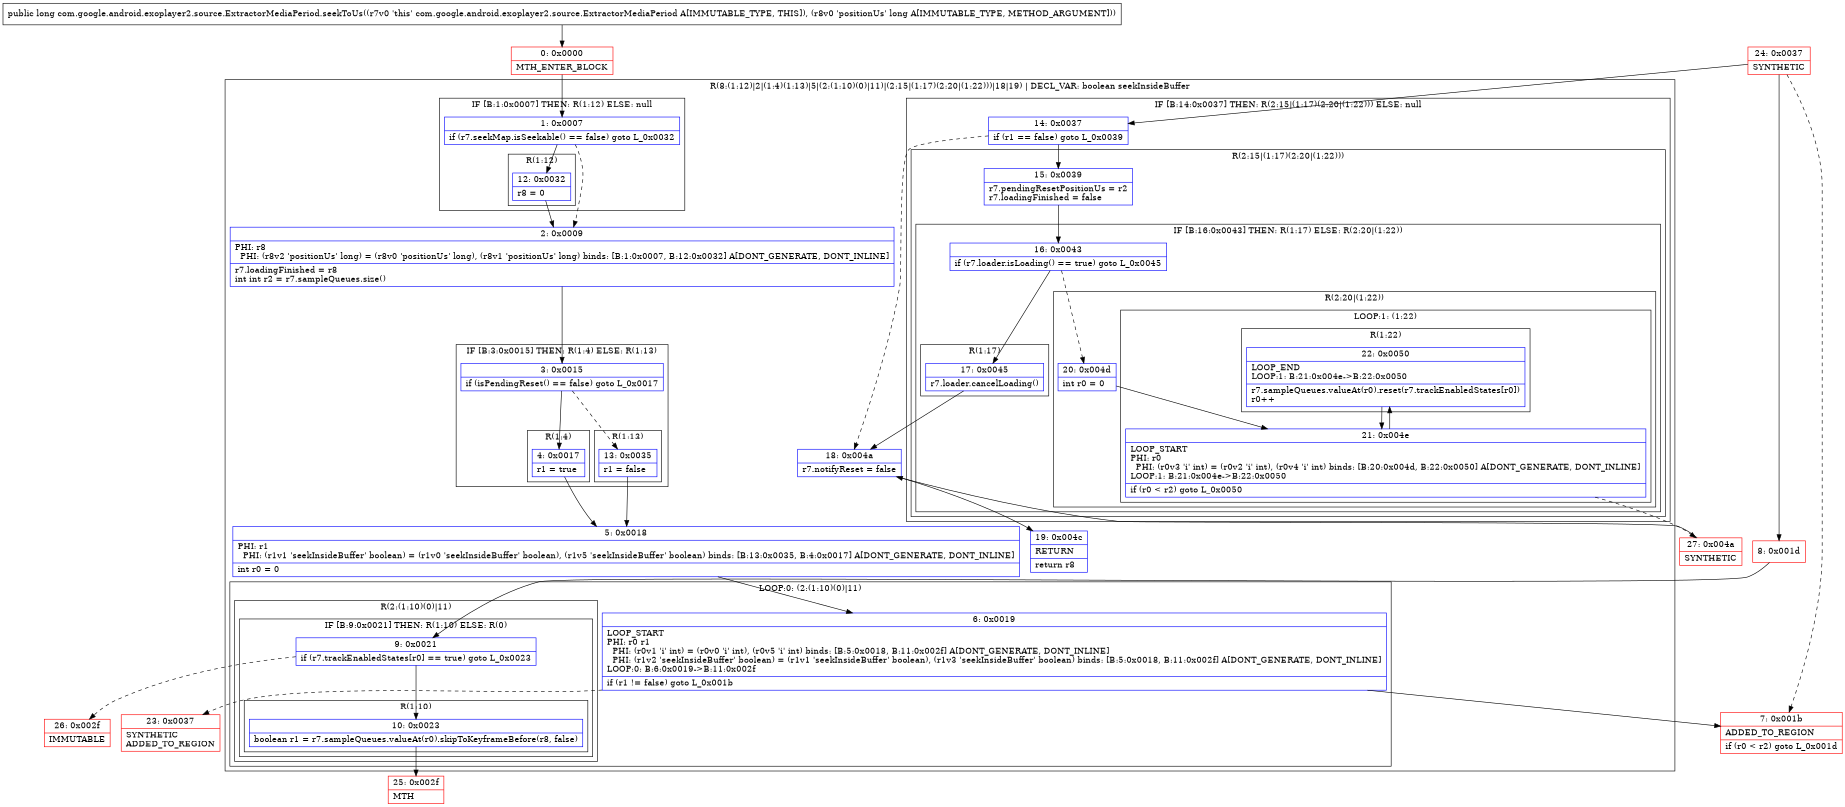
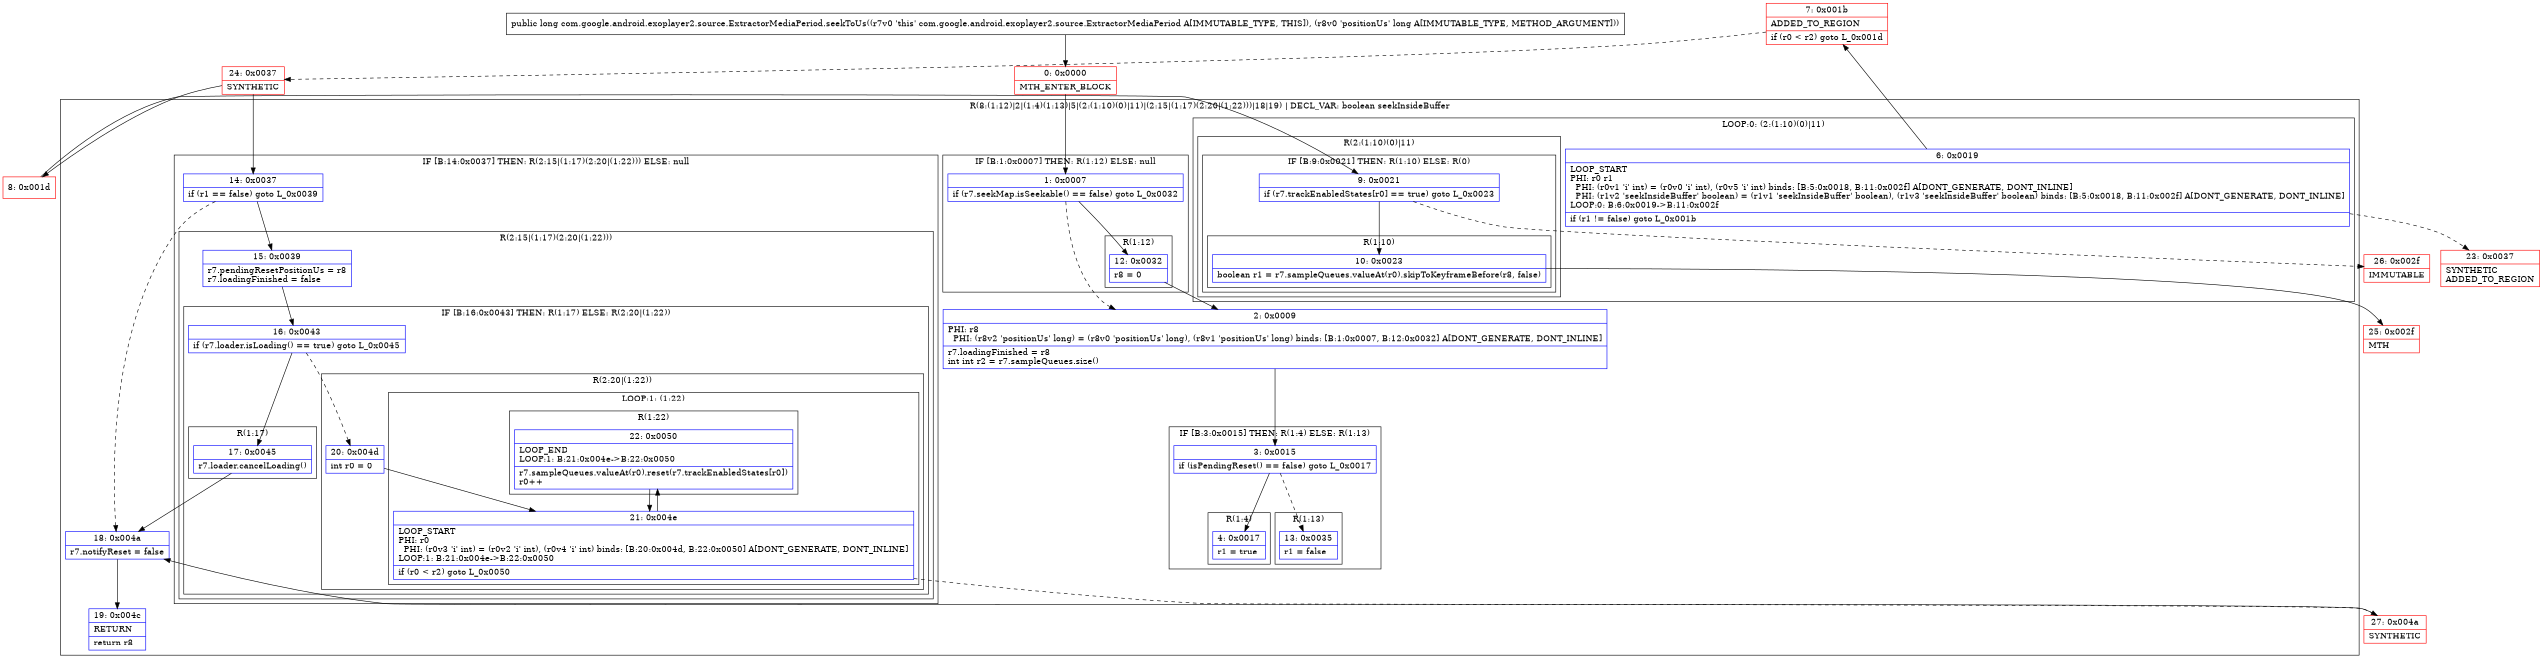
(1058, 189) -> (277, 271)
(1822, 389) -> (1029, 65)
(626, 552) -> none
